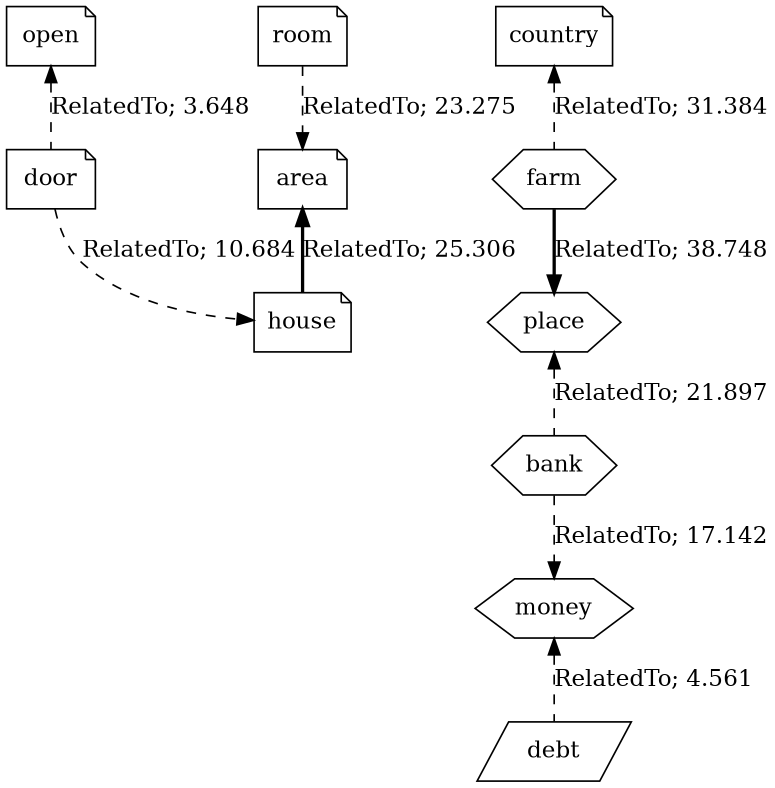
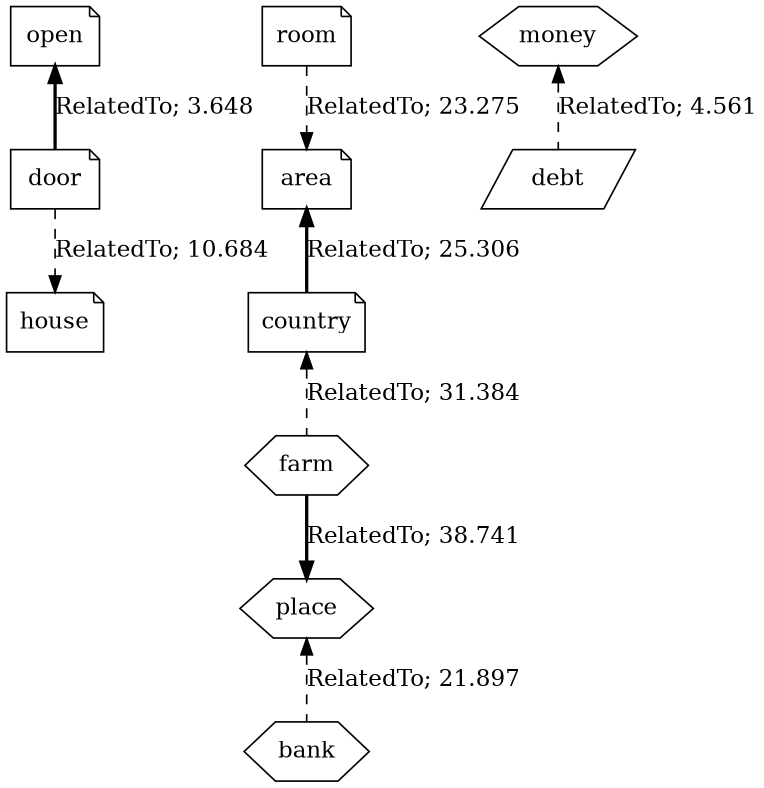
(51, 116) -> (55, 116)
(661, 251) -> (414, 537)
(303, 259) -> (307, 259)
(554, 529) -> none
